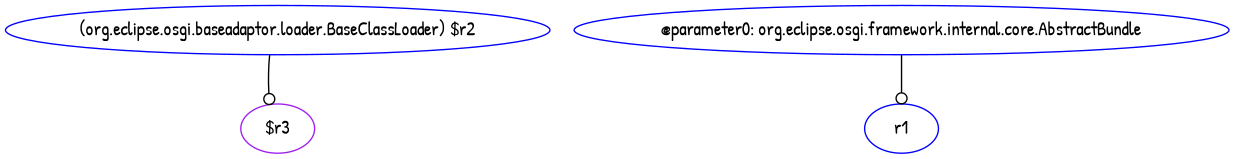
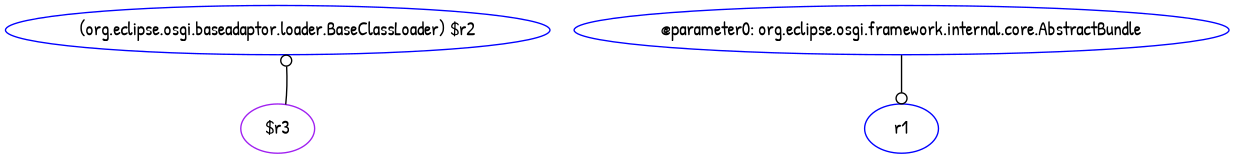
(269, 74) -> (287, 85)
